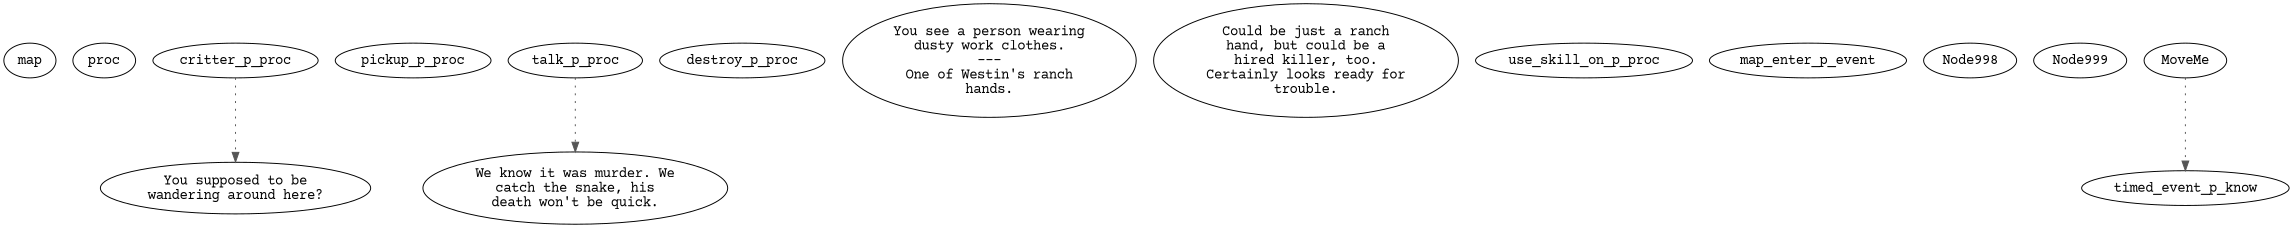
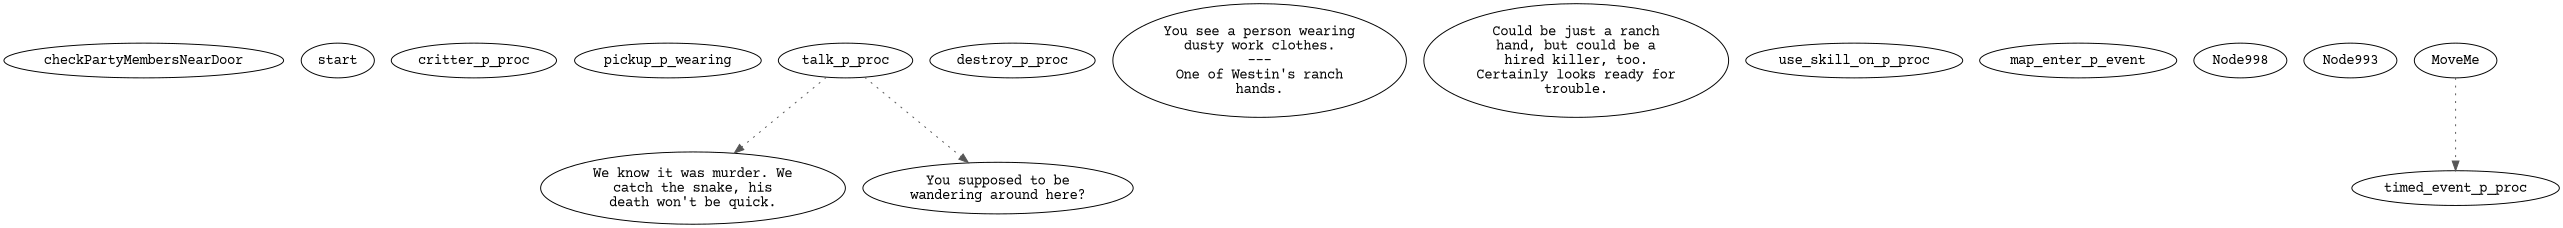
(30, 61) -> (144, 61)
(104, 61) -> (338, 61)
(413, 61) -> (668, 61)
(2080, 61) -> (2350, 61)
(236, 115) -> (913, 117)
(2185, 188) -> (2456, 188)
